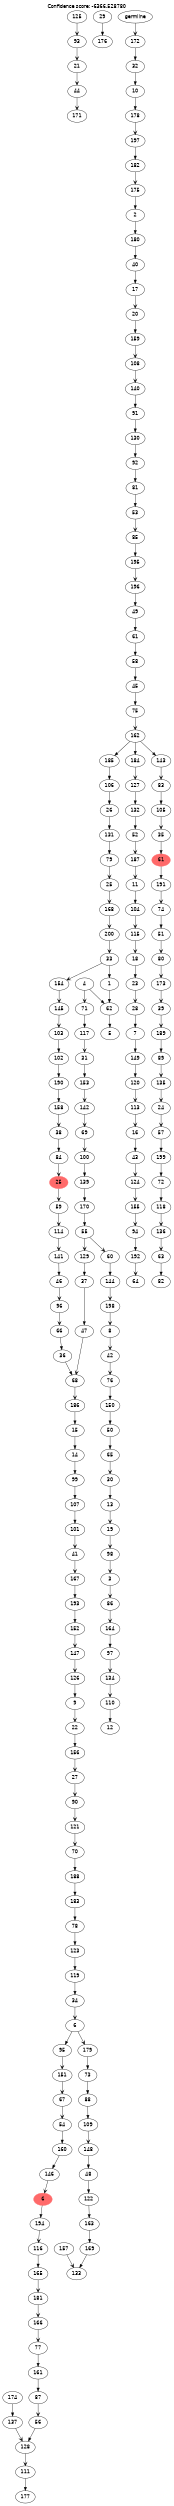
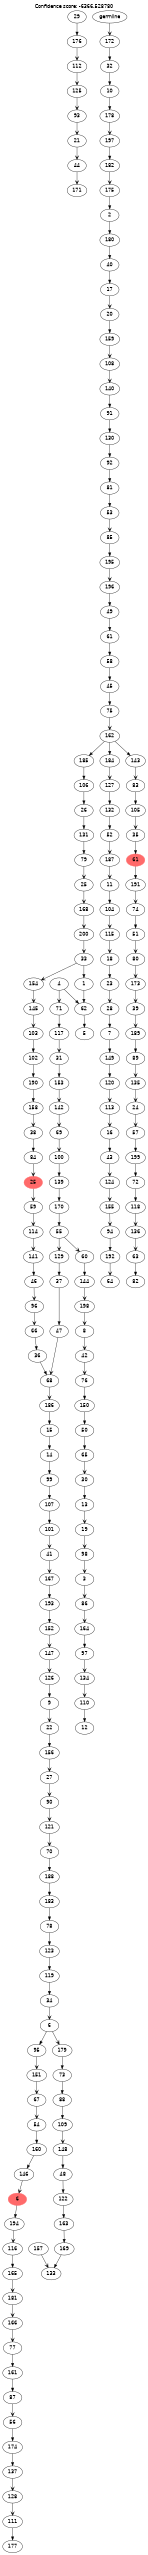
none -> (77, 66)
(33, 2433) -> (13, 2433)
